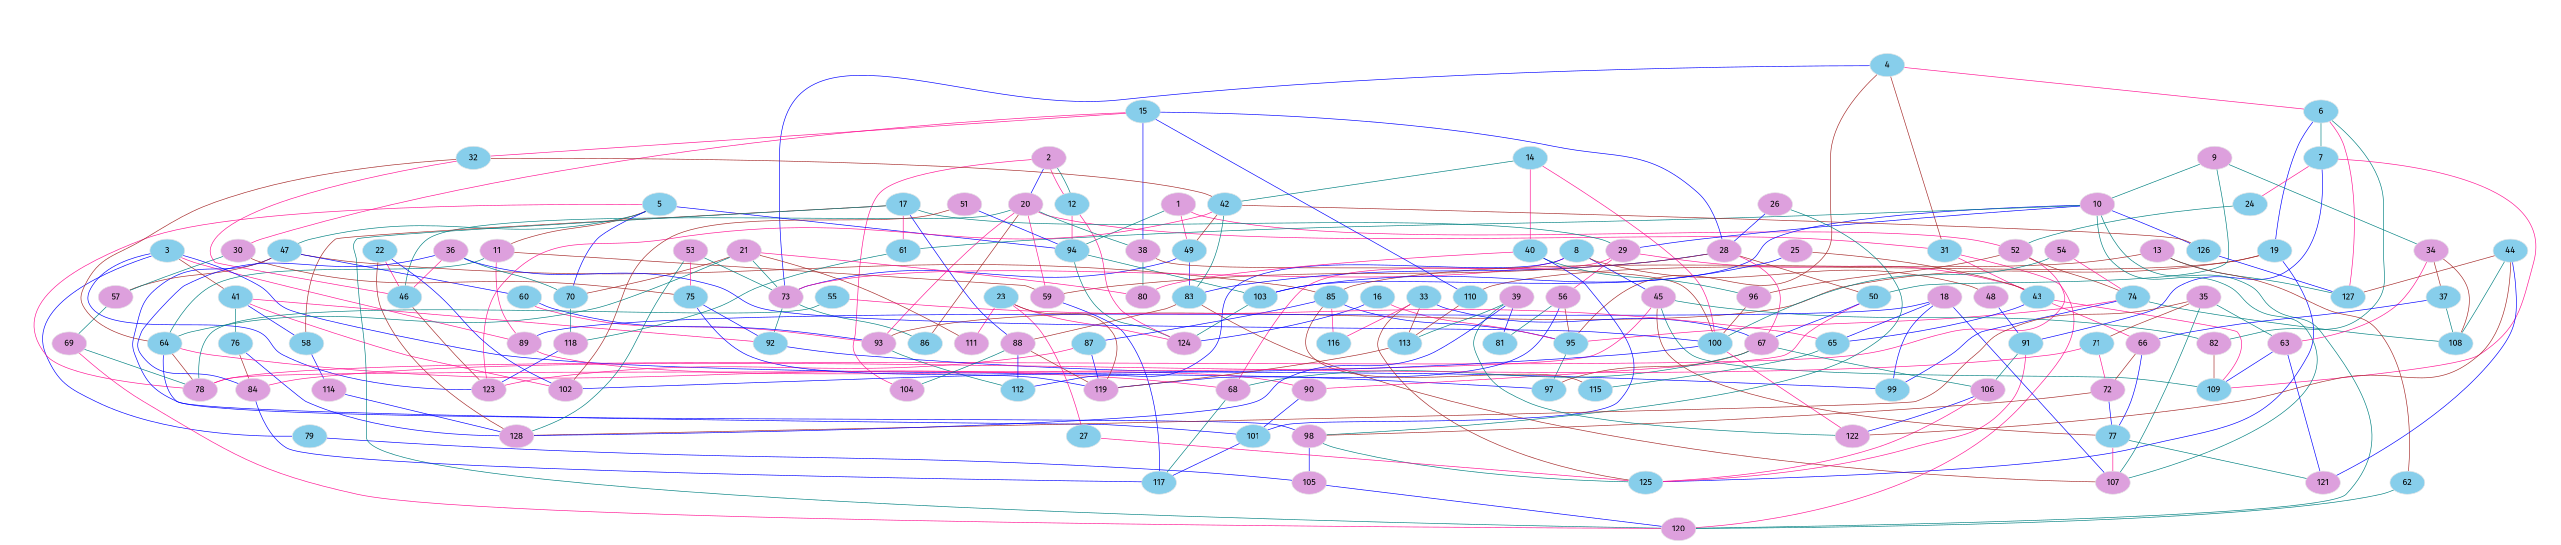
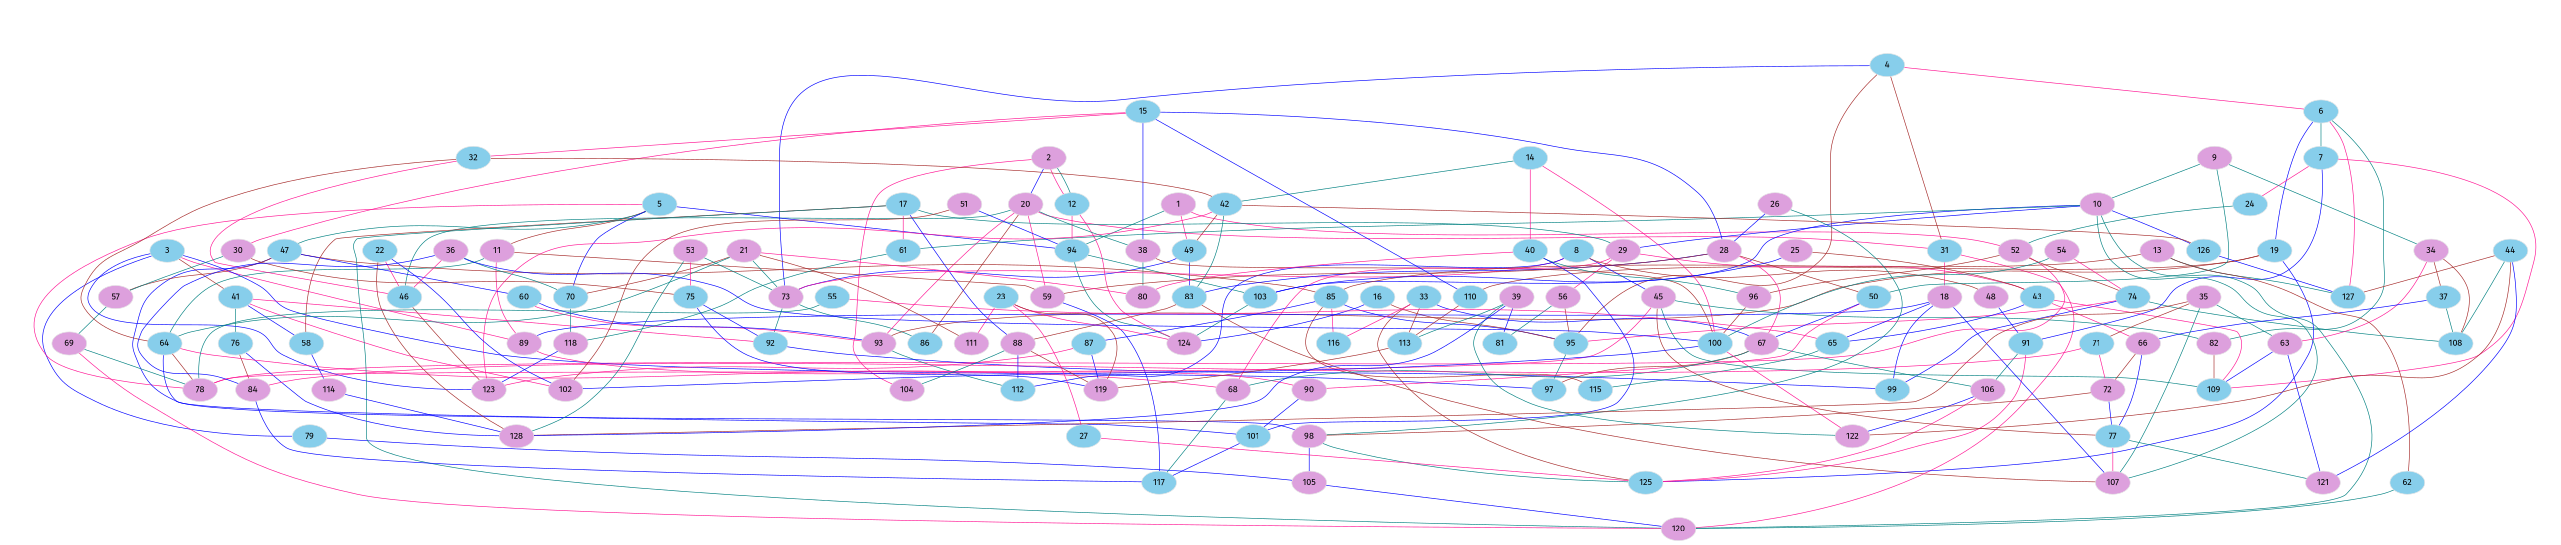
(1996, 276) -> (1945, 274)
(1472, 324) -> (1472, 324)
(1352, 377) -> none
